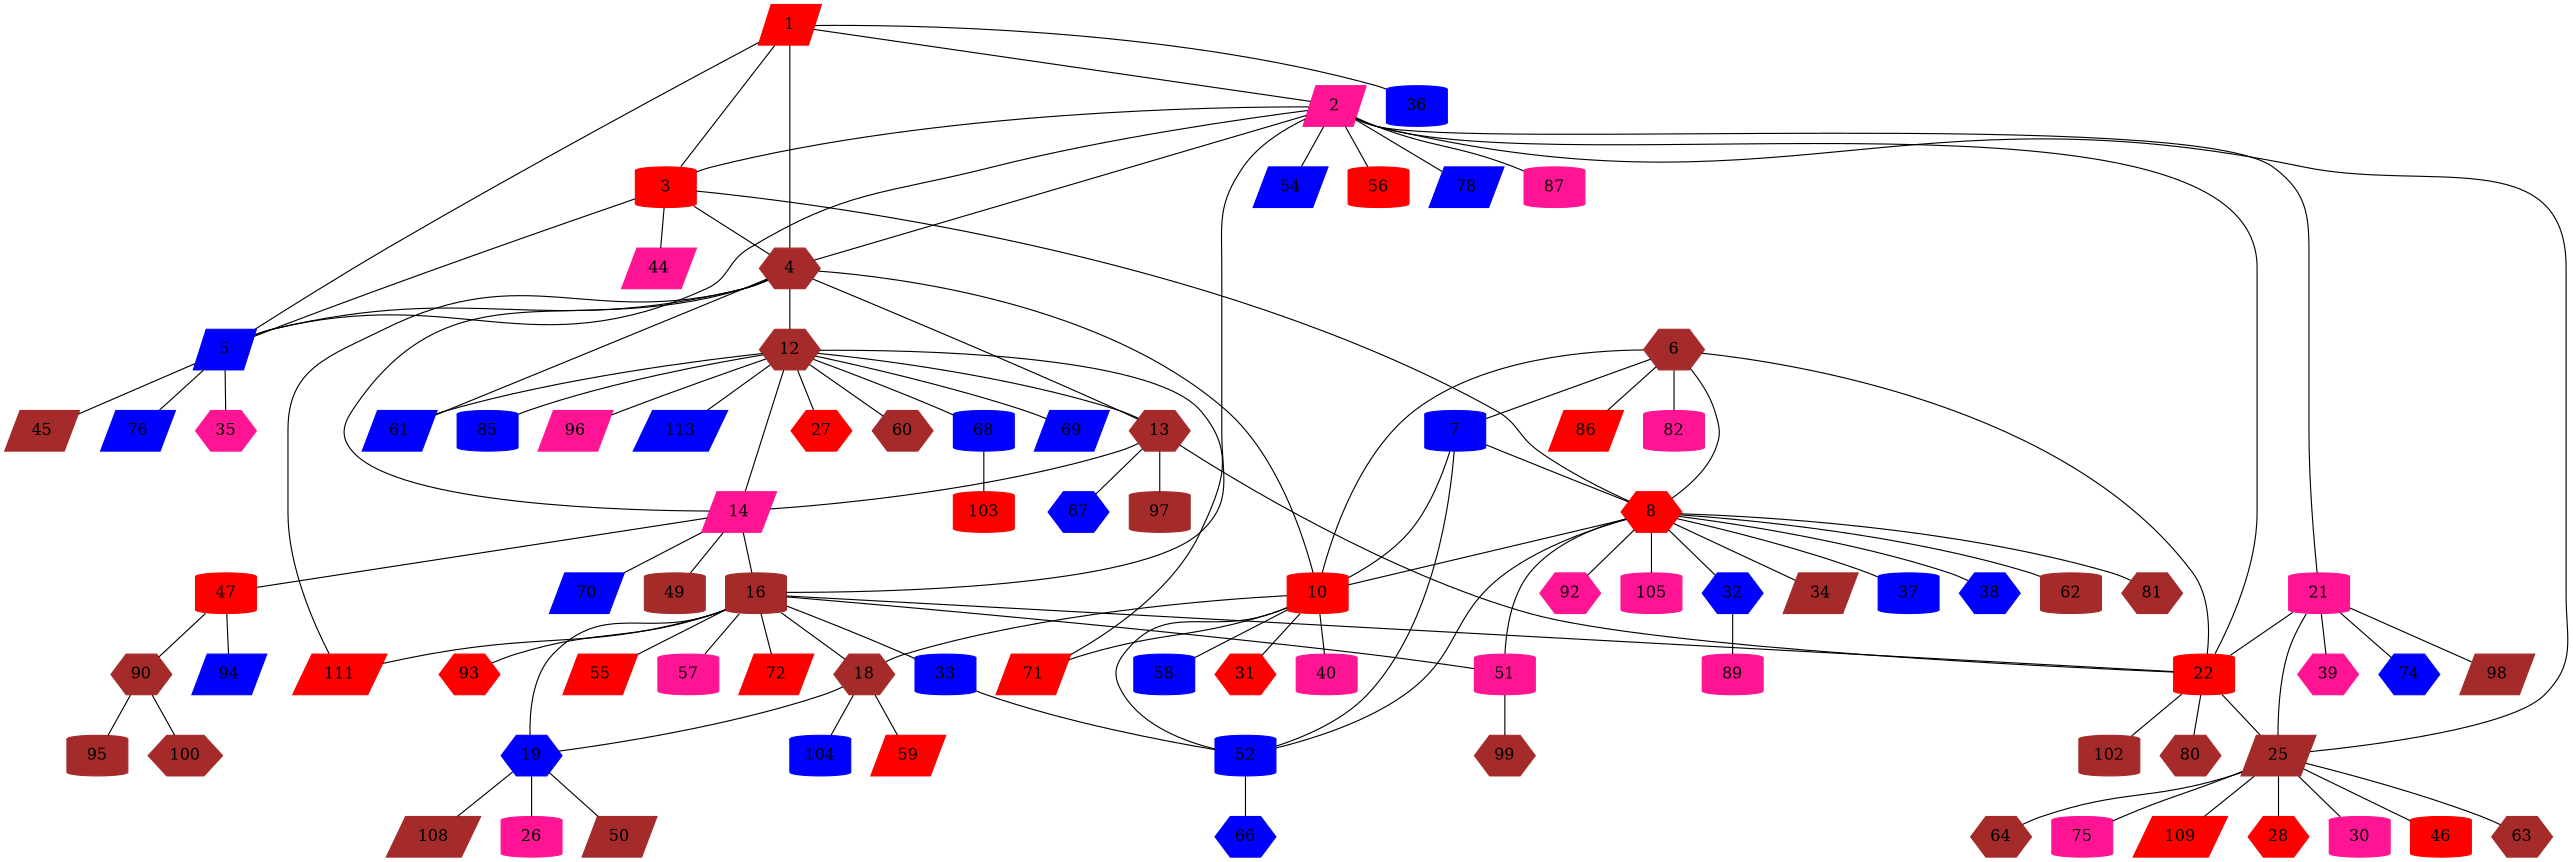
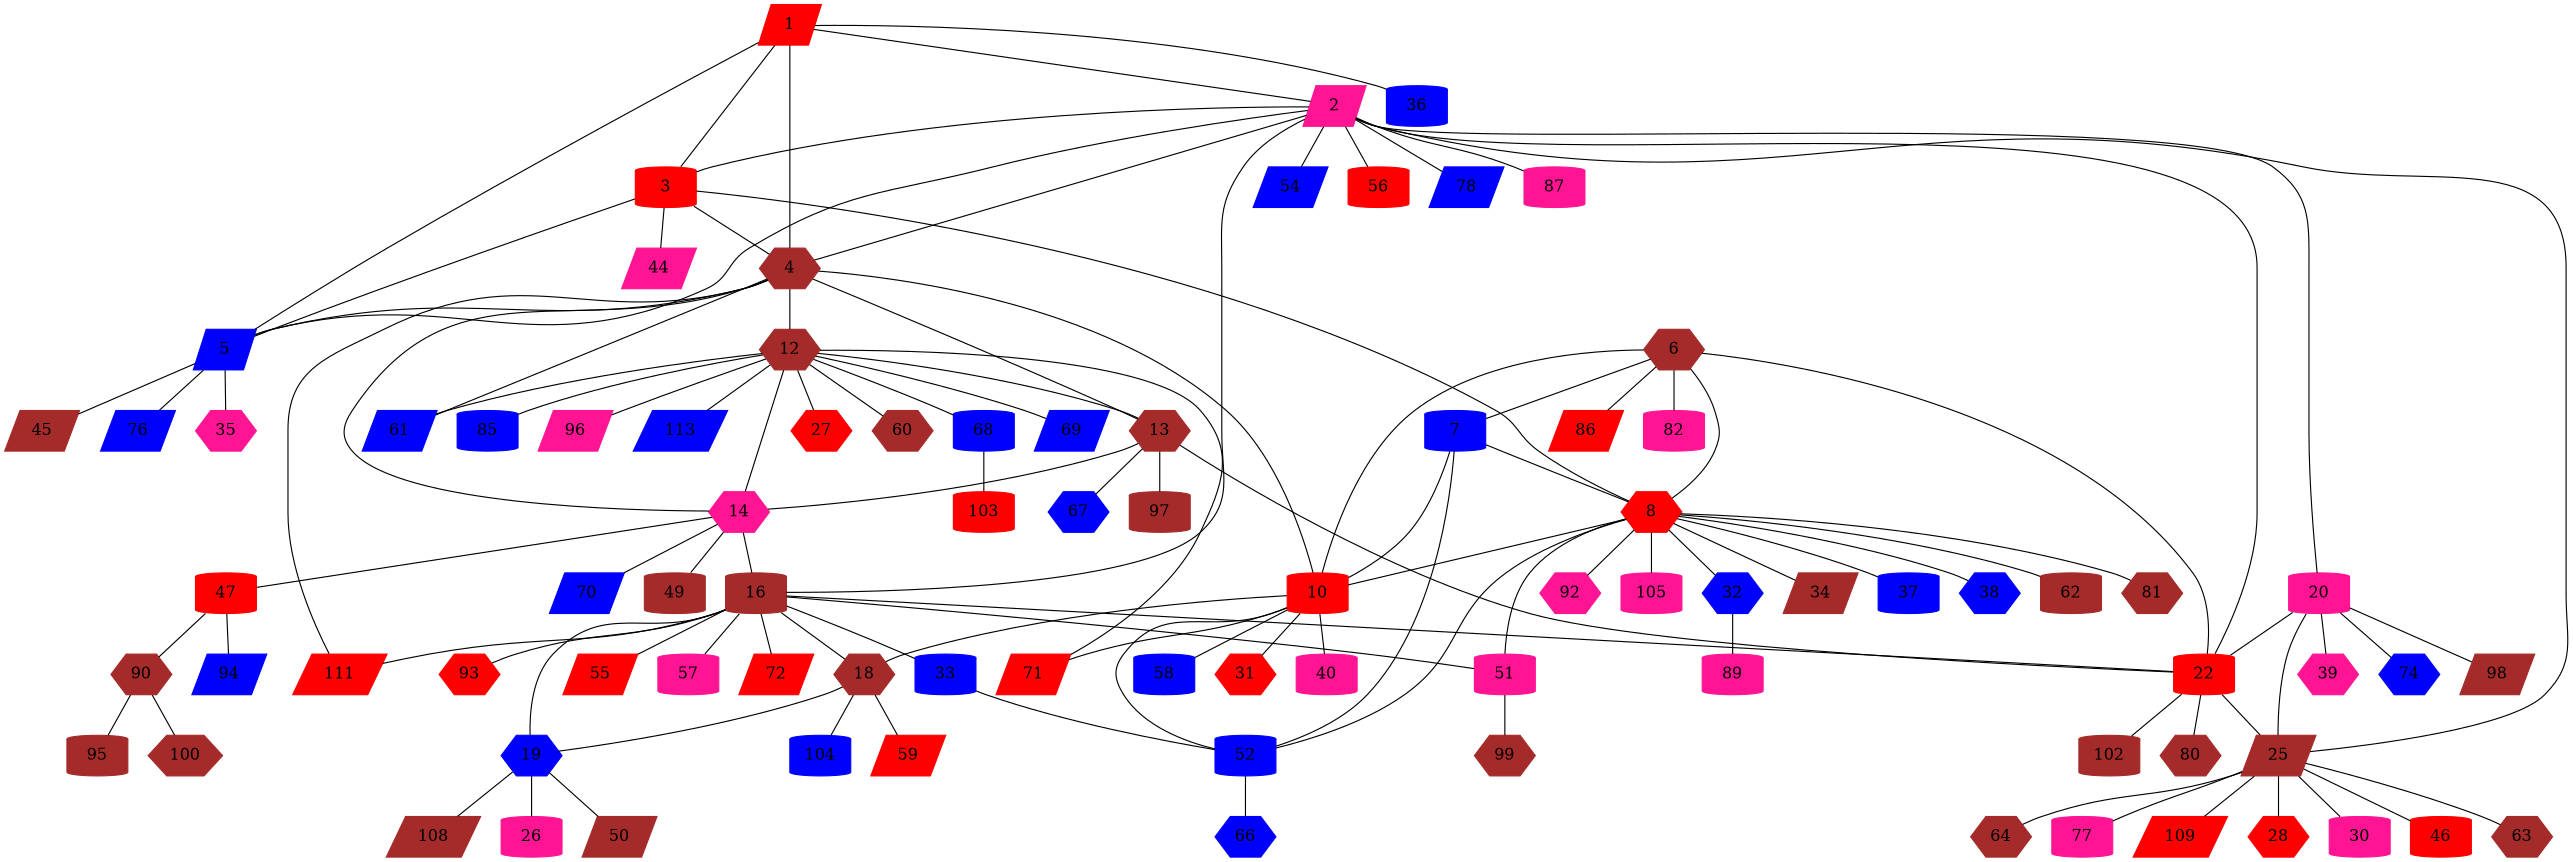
(739, 512) -> (739, 512)
(2319, 593) -> (2319, 593)
(2082, 837) -> (2082, 837)
